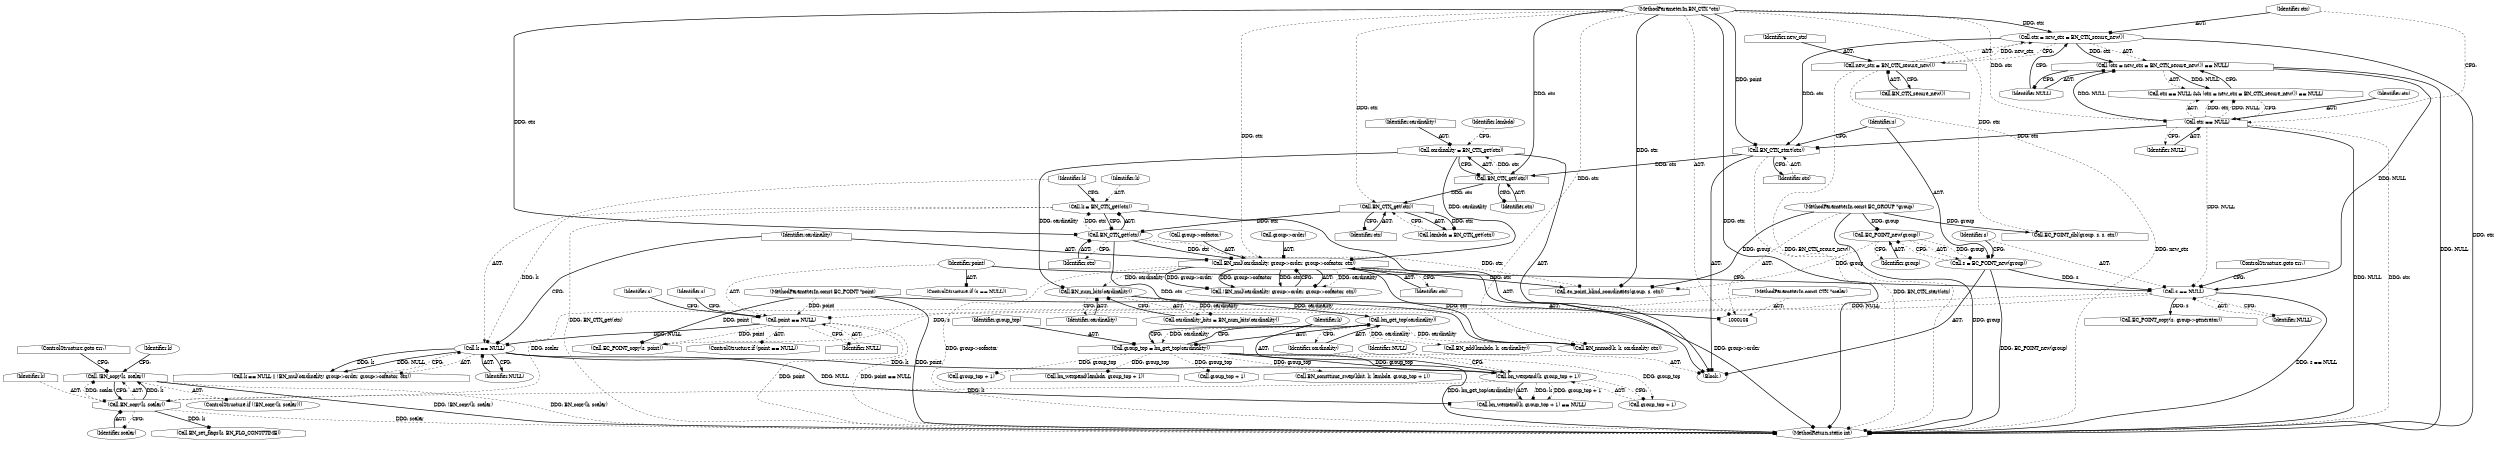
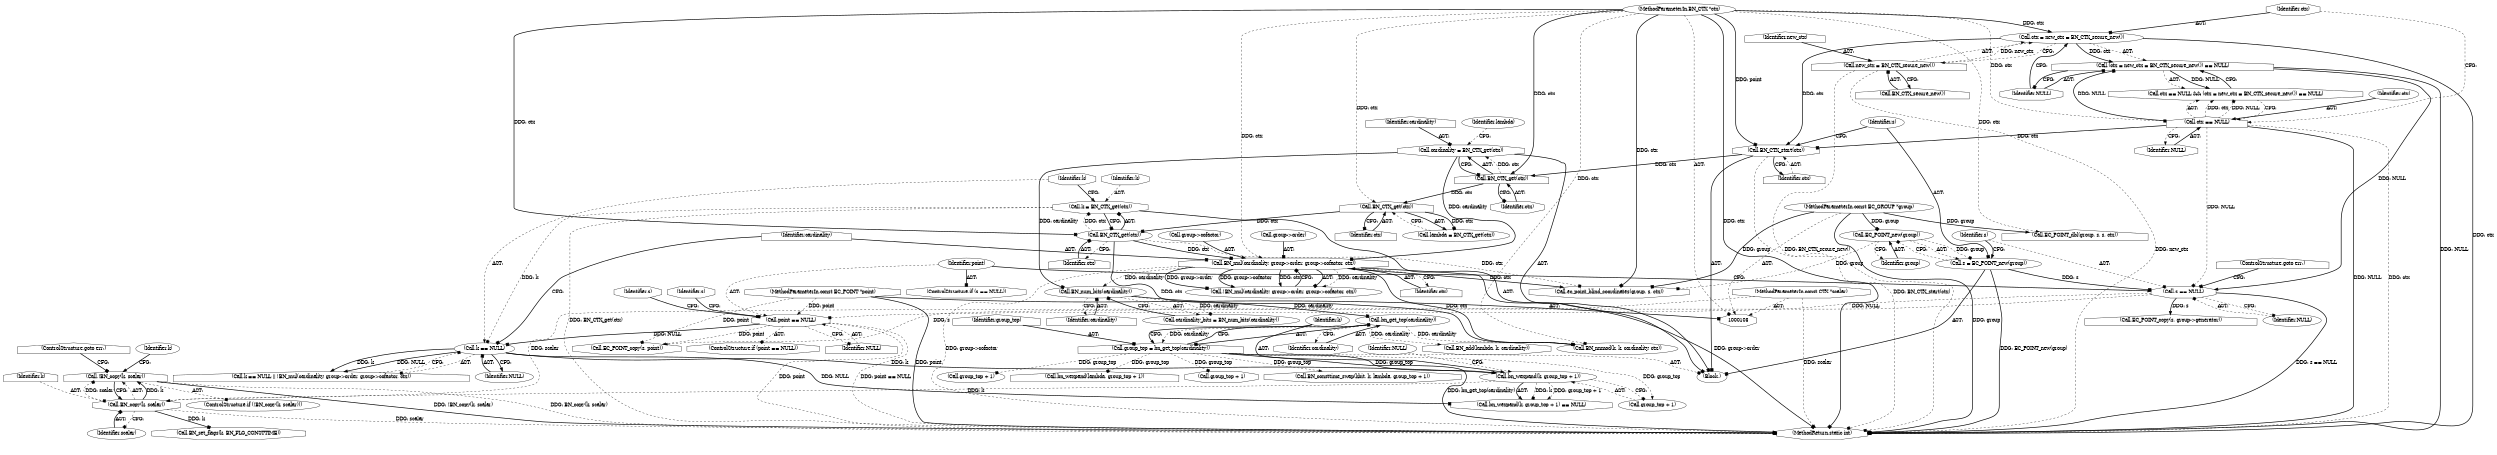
(1260, 306) -> (1260, 306)
(718, 316) -> (718, 316)
none -> (1804, 363)
